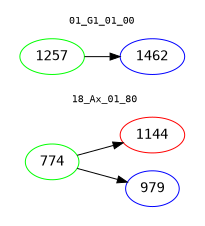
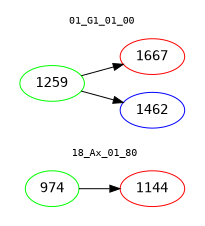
(52, 57) -> (52, 83)
none -> (152, 57)
(52, 162) -> (52, 189)
(152, 189) -> none
